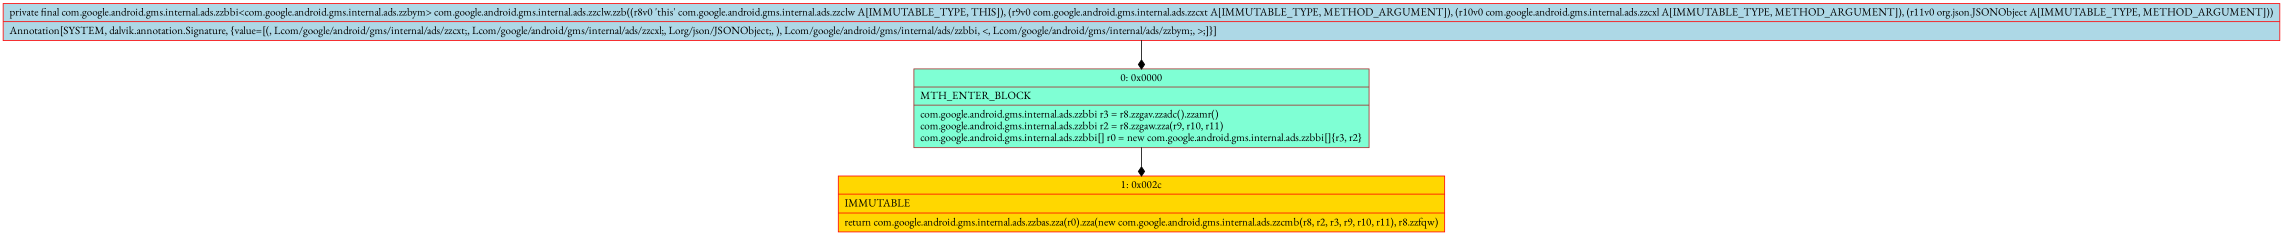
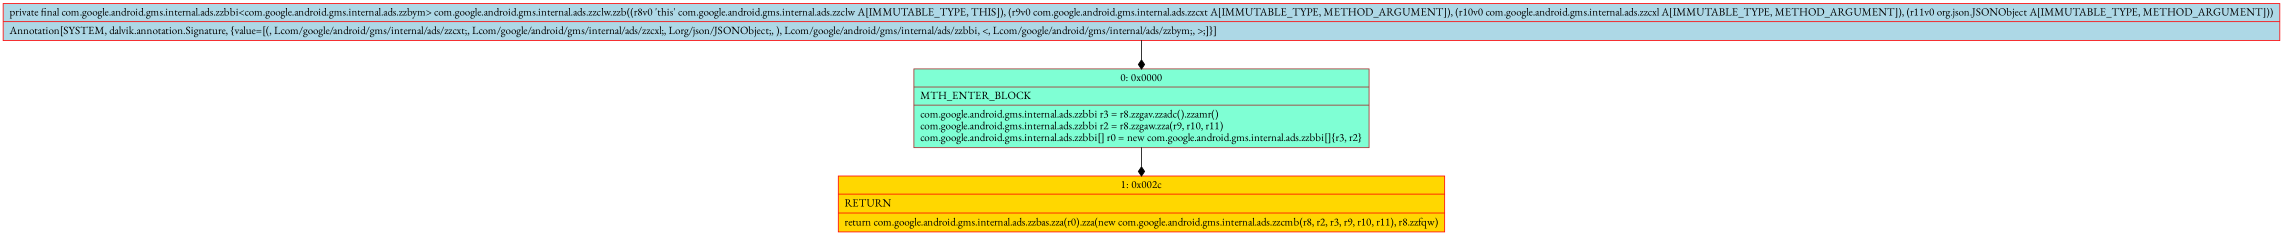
(878, 203) -> (868, 203)
